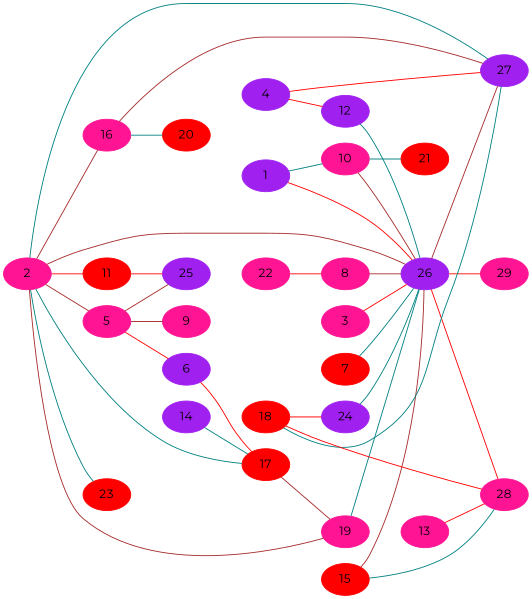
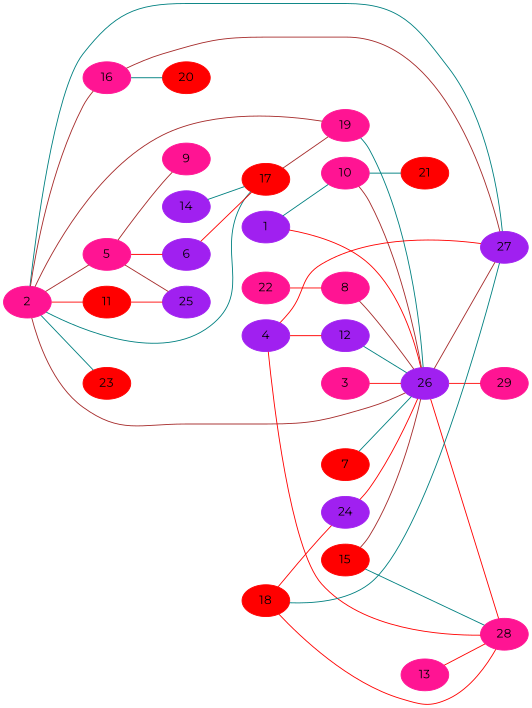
(394, 349) -> (392, 451)
none -> (302, 544)
